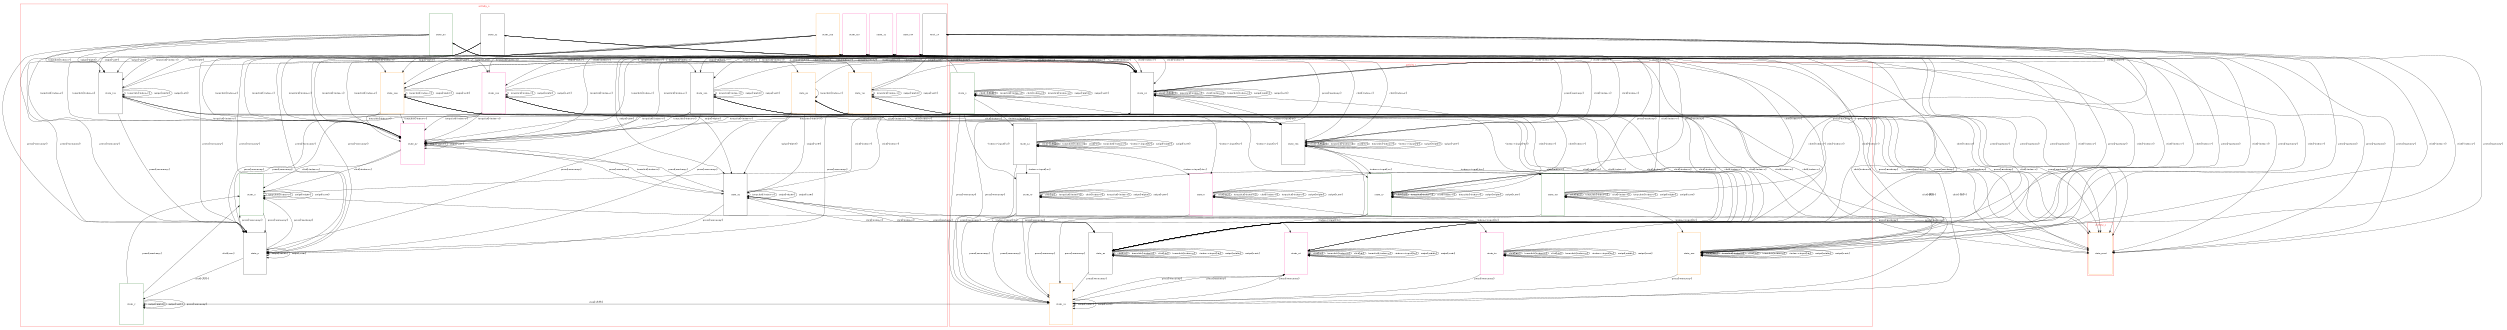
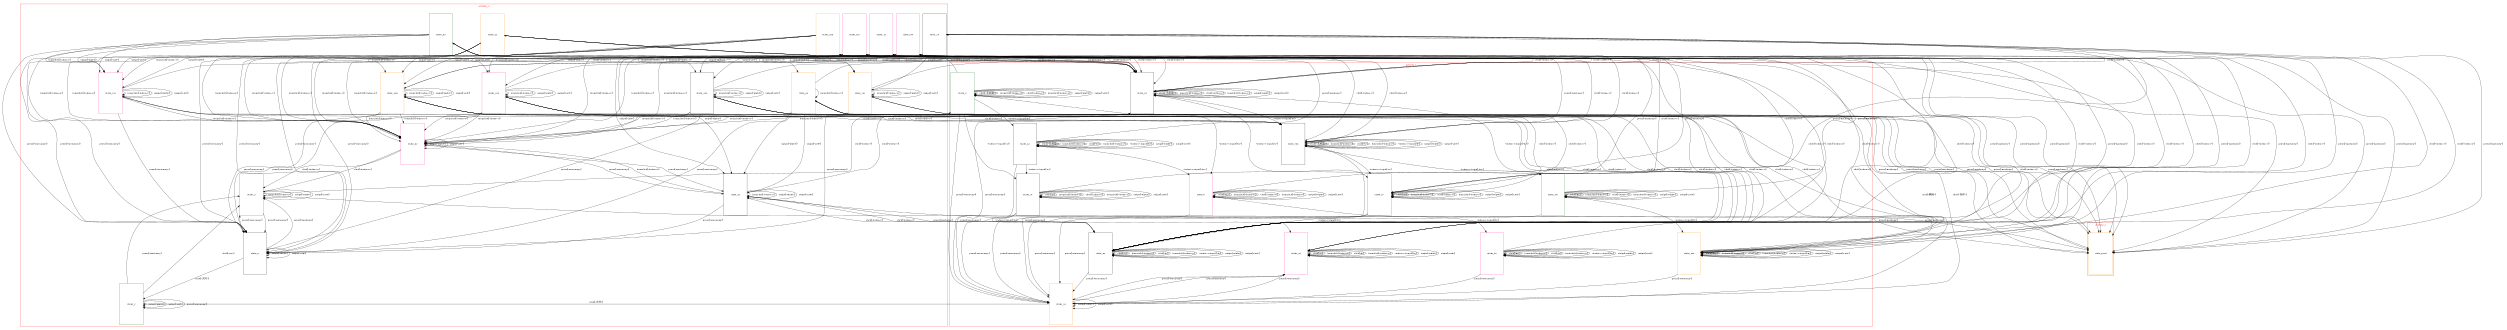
(493, 34) -> (493, 34)
(111, 93) -> (111, 93)
